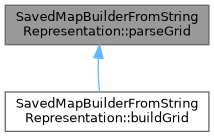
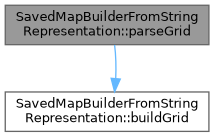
(98, 75) -> (116, 62)
